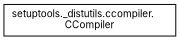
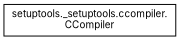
(90, 20) -> (90, 20)
